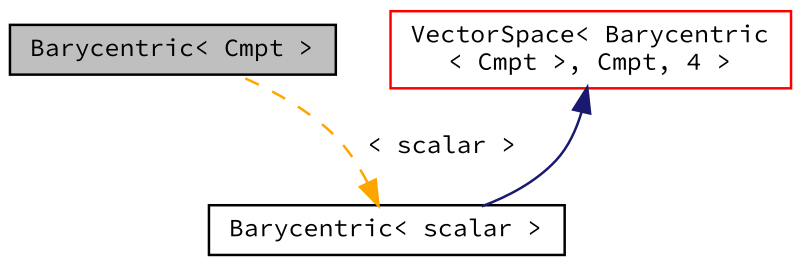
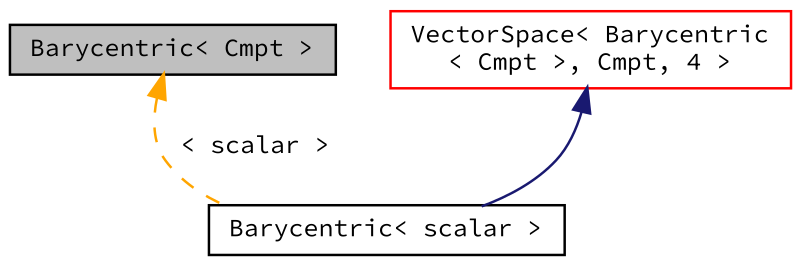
(311, 116) -> (169, 165)
